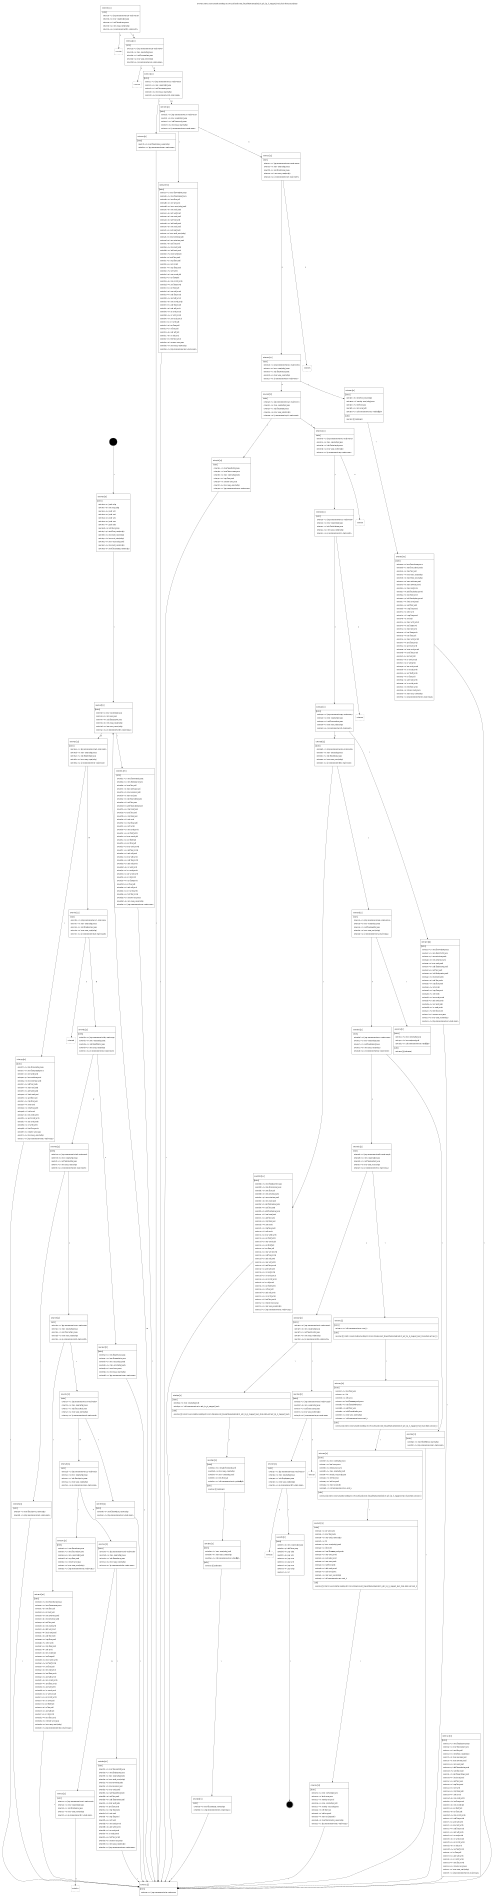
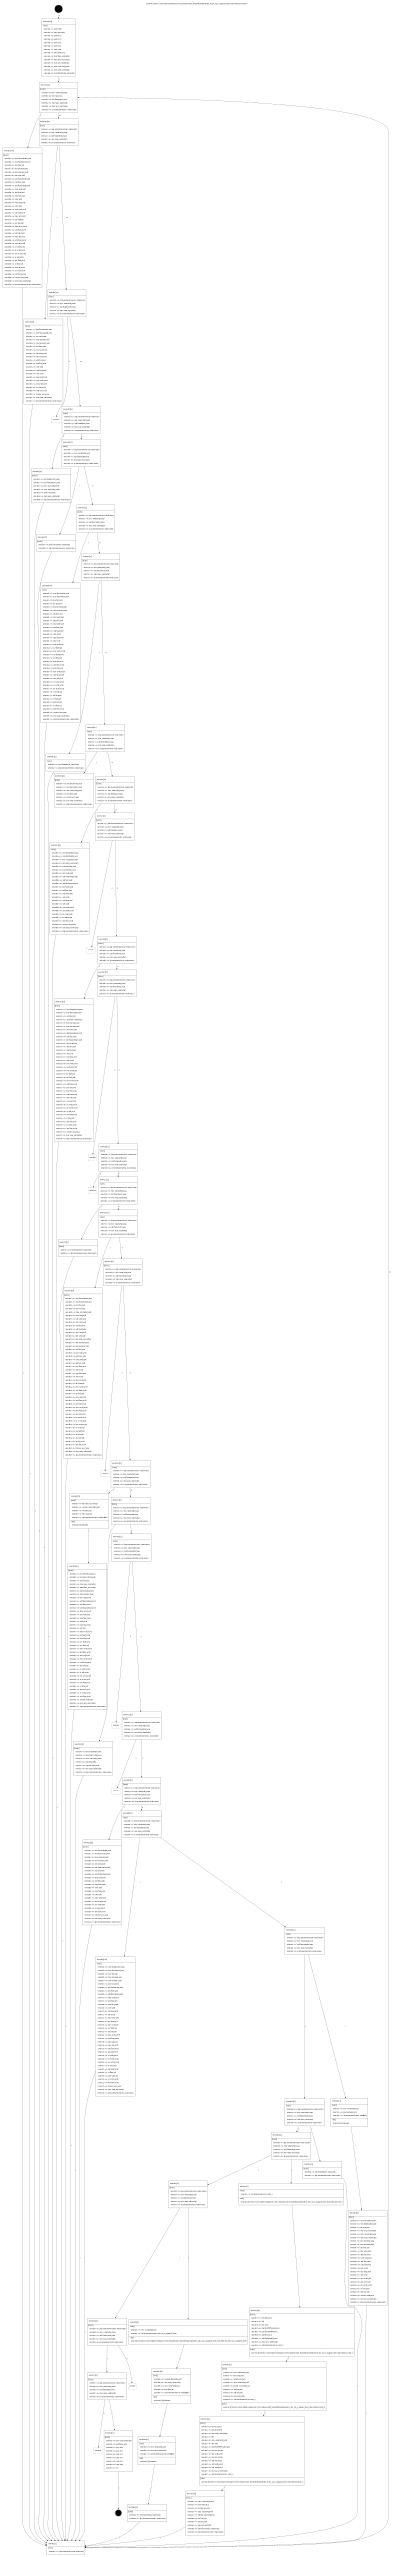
none -> (117, 950)
none -> (368, 2258)
